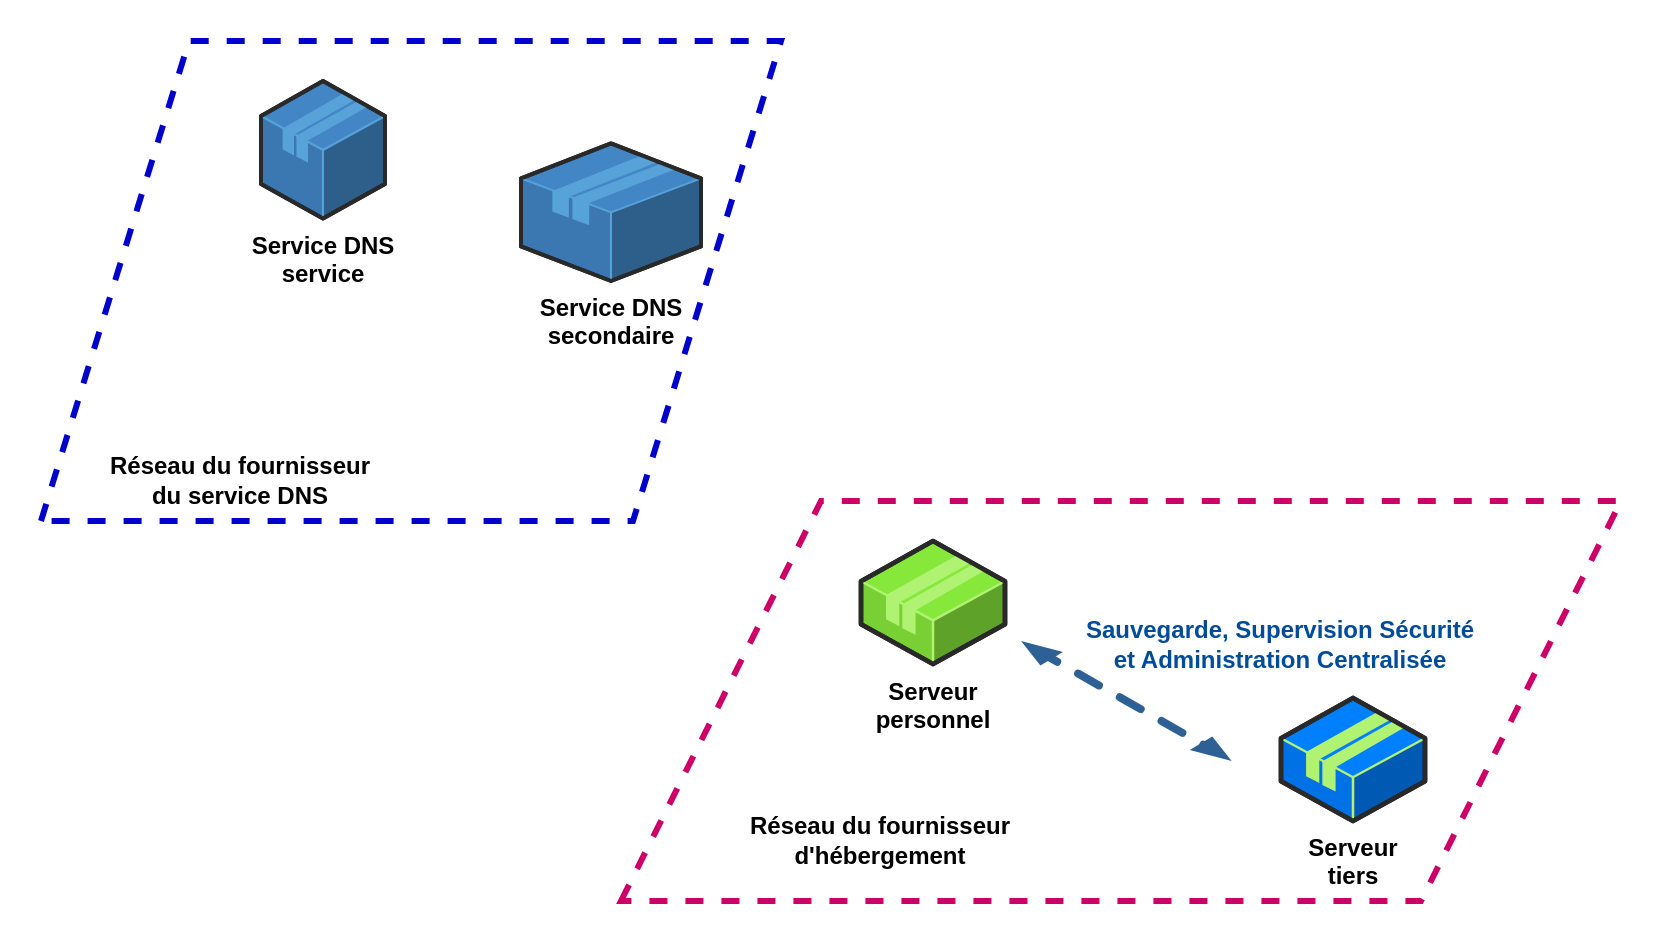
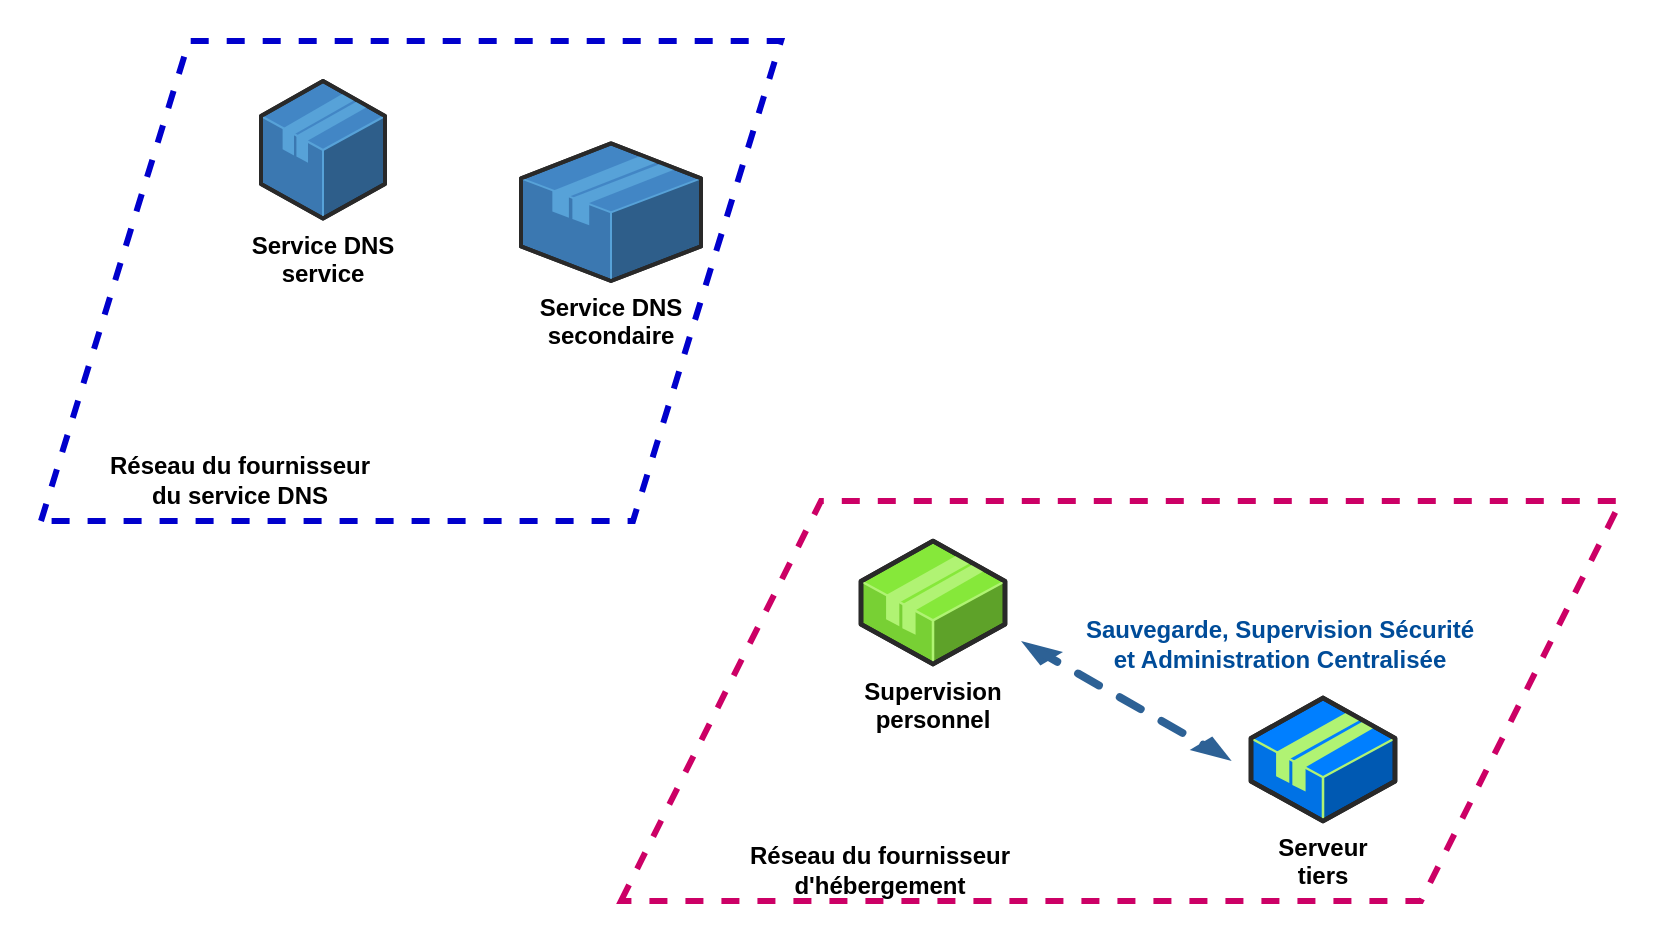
(934, 708) -> (934, 708)
(1353, 759) -> (1323, 759)
(881, 841) -> (881, 871)
